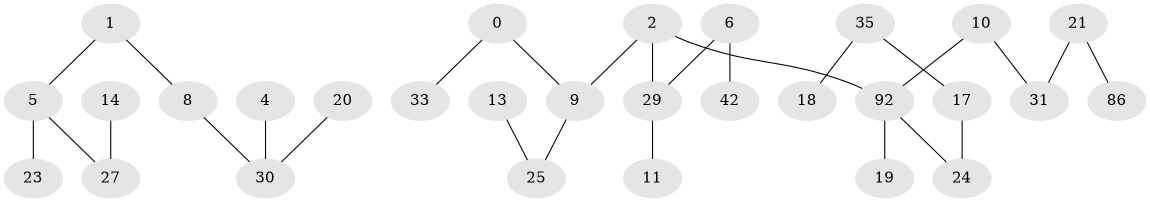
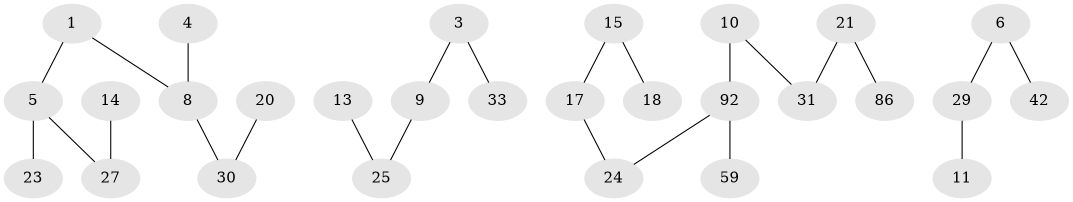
(498, 24) -> (459, 24)
(653, 24) -> none
(865, 24) -> (614, 24)
(266, 140) -> (188, 62)
(885, 178) -> (730, 178)
